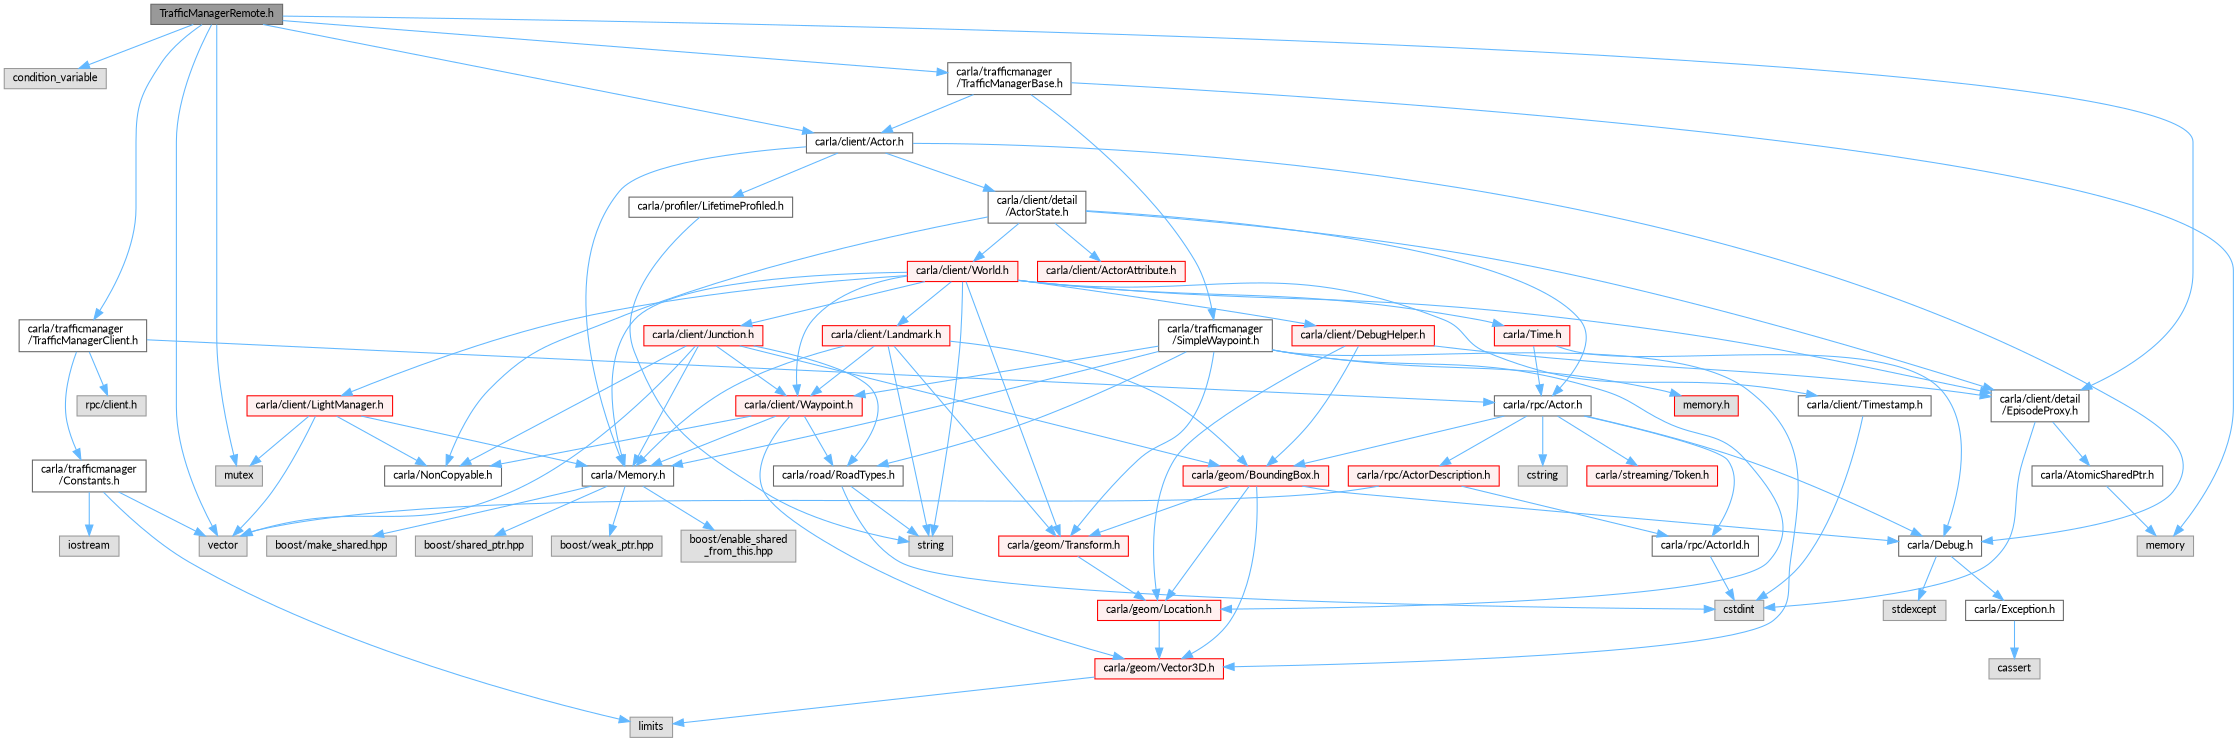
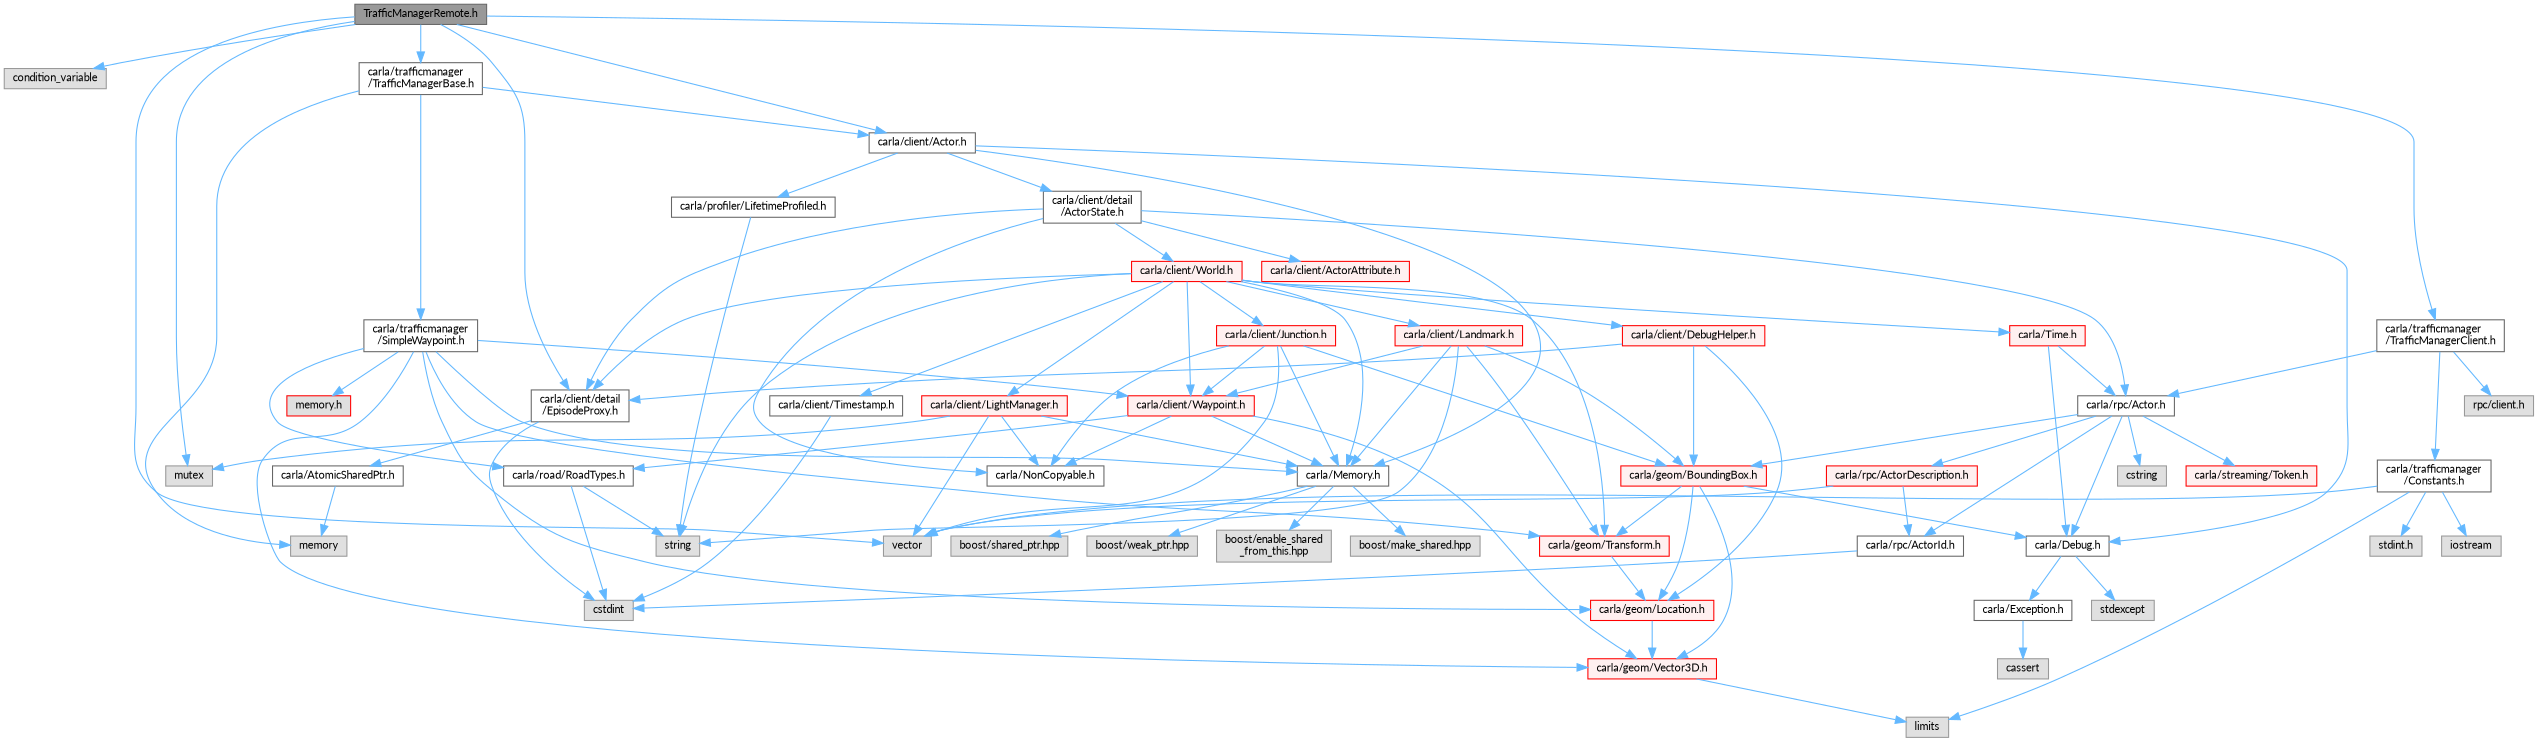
(868, 385) -> none
none -> (2396, 546)
